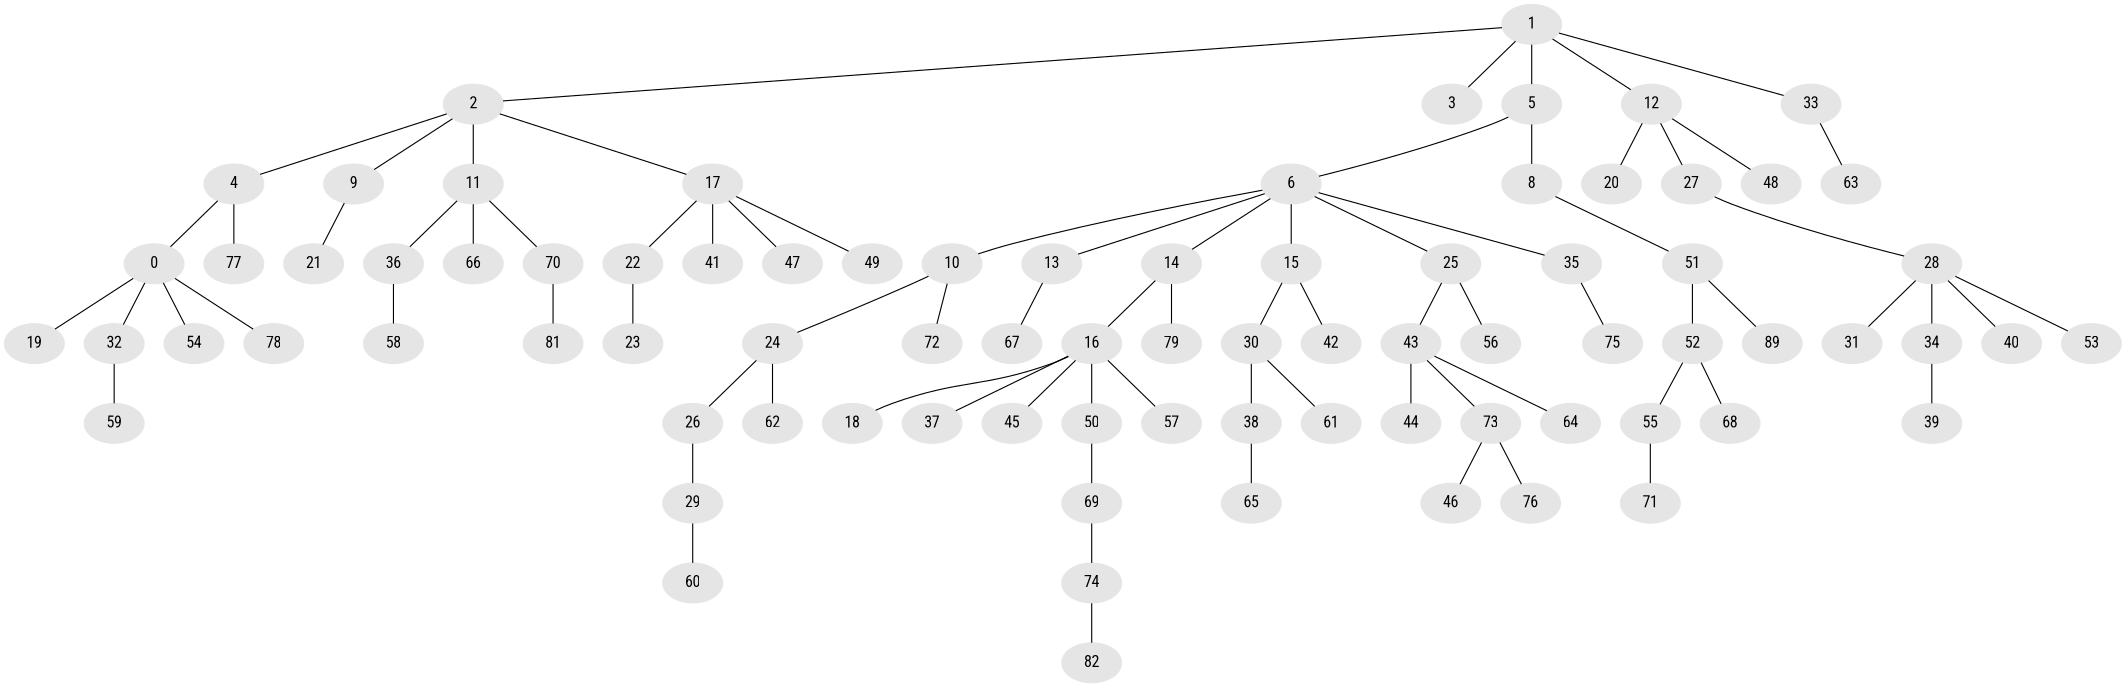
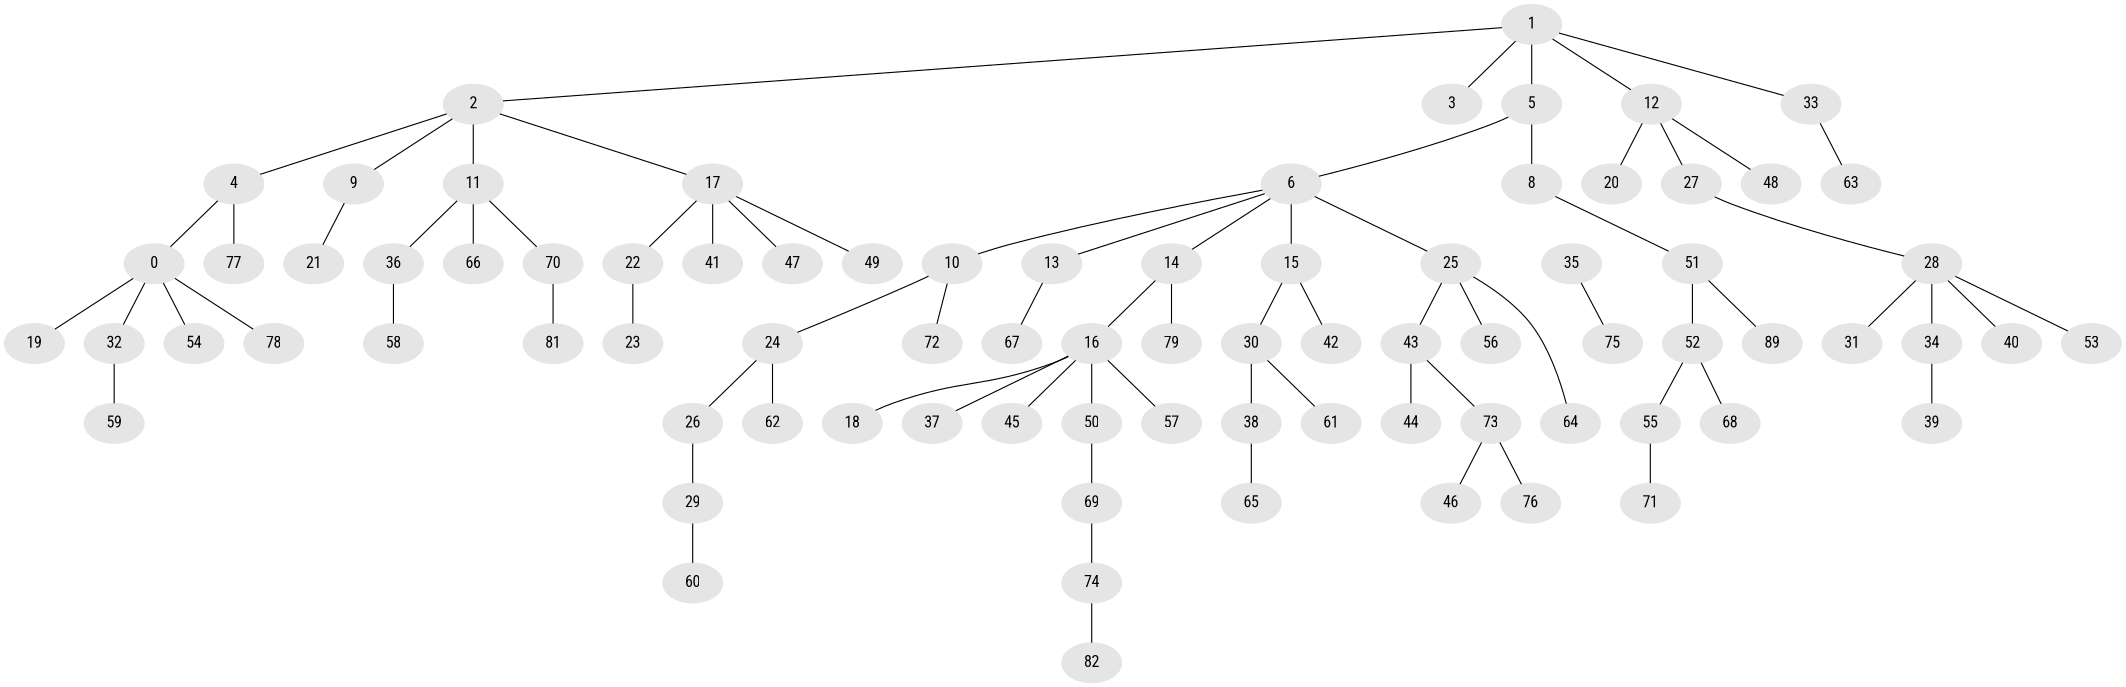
(1432, 224) -> none
(1491, 383) -> (1535, 329)
